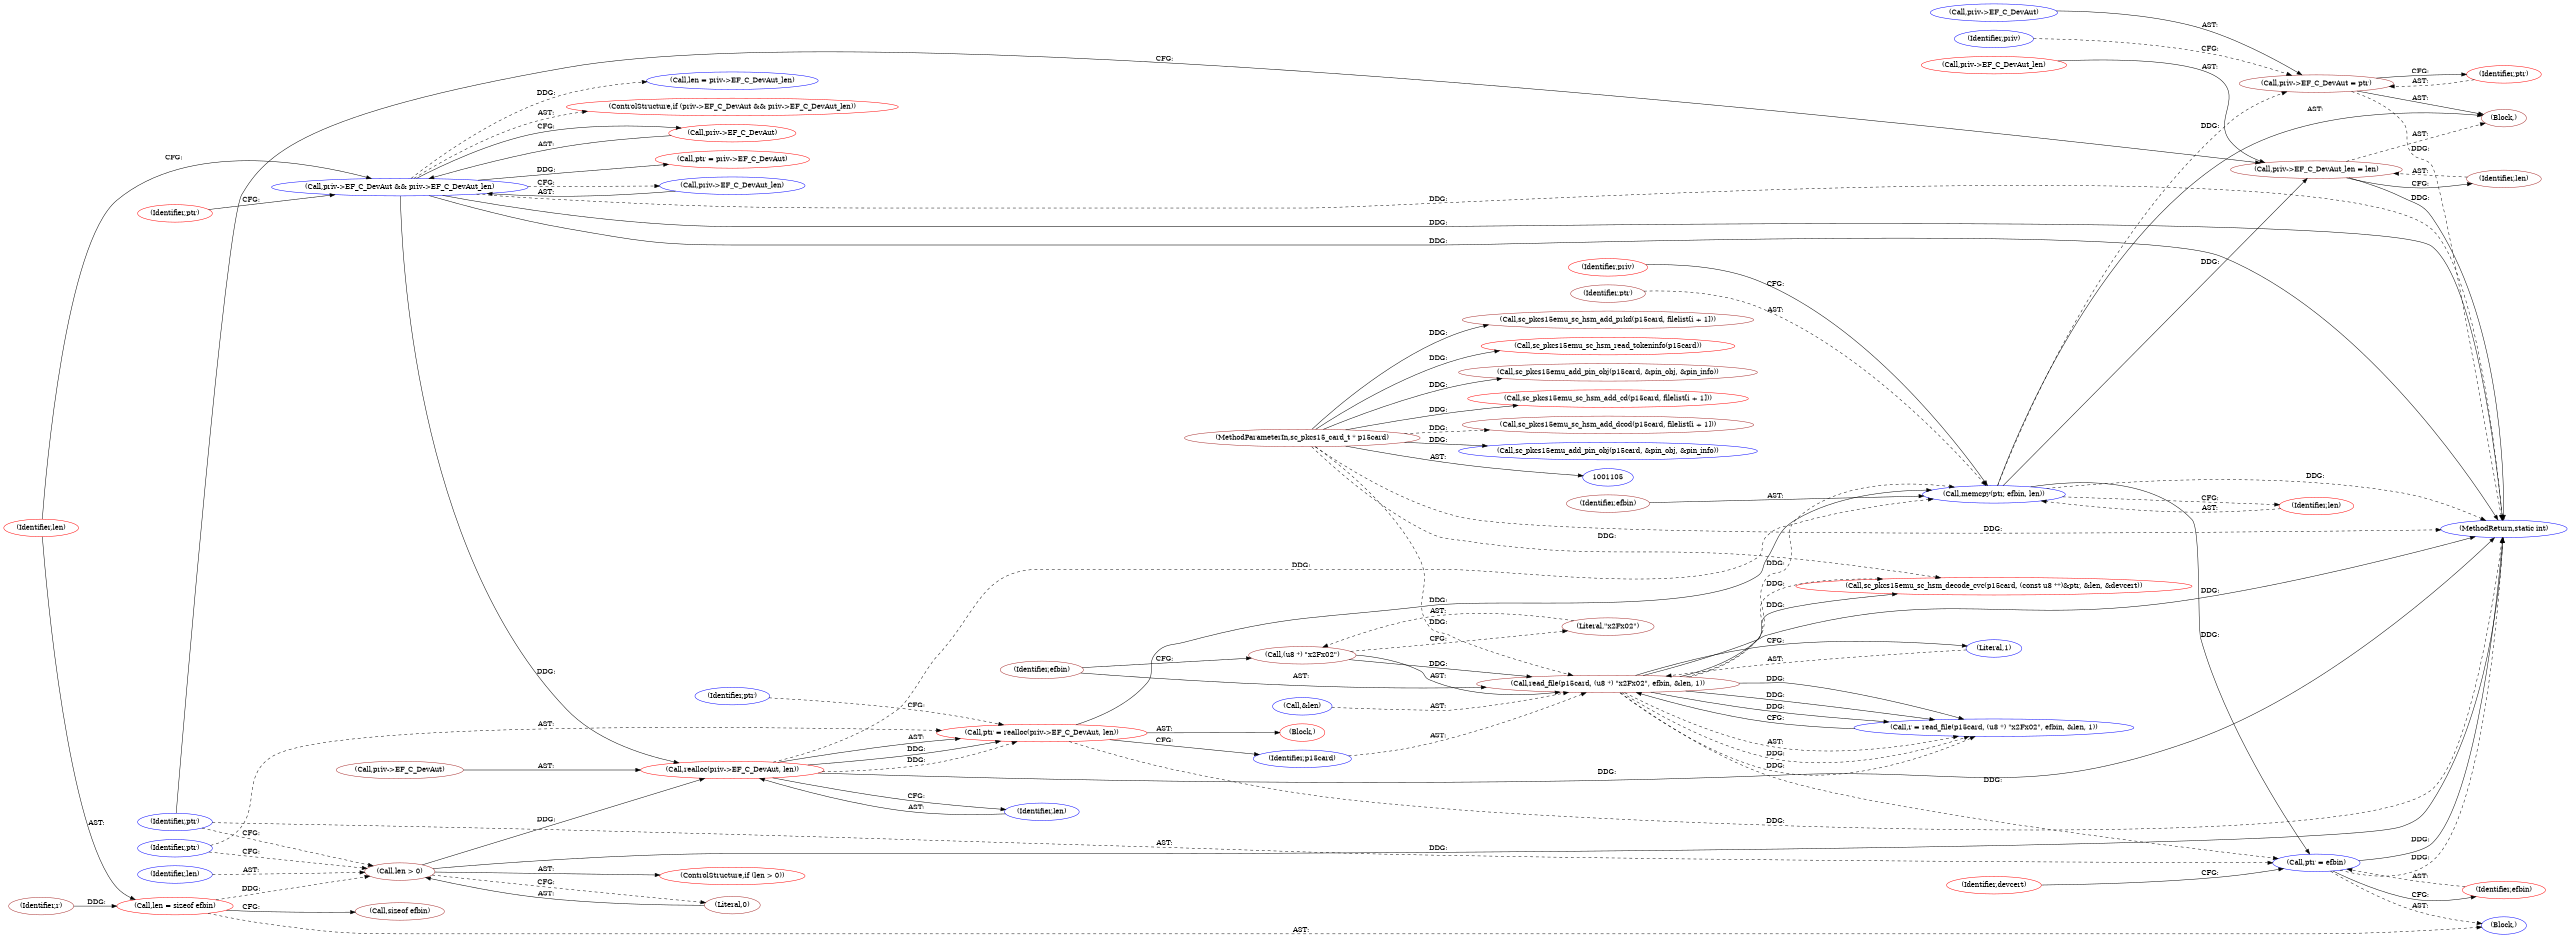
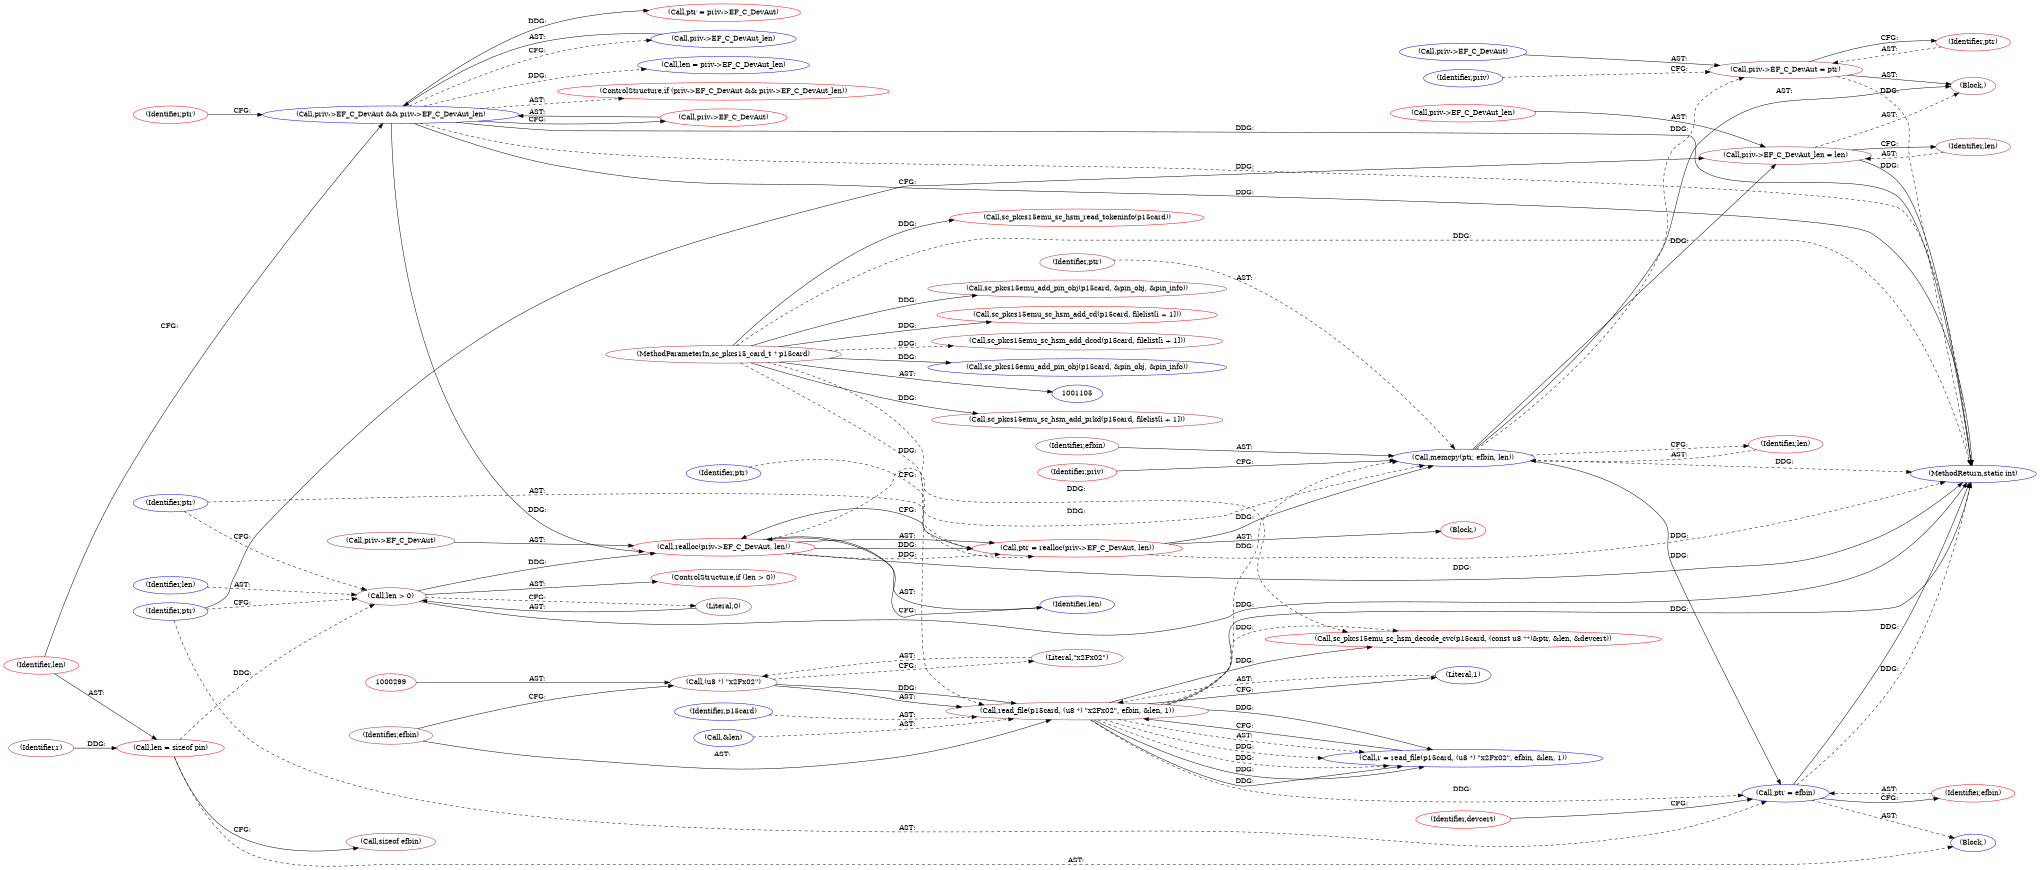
none -> (391, 682)
(1182, 747) -> (862, 509)
(175, 906) -> (171, 748)
